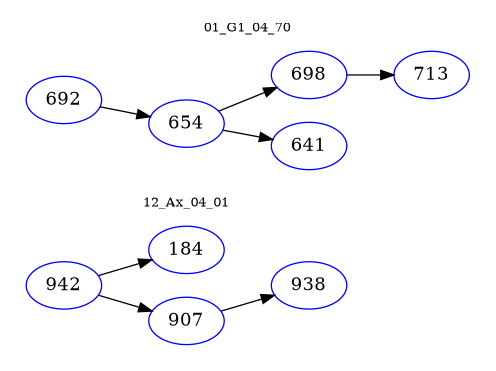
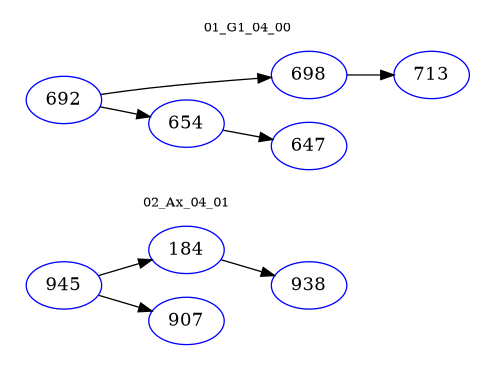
(248, 28) -> (248, 28)
(242, 102) -> (179, 85)
(309, 146) -> (309, 146)
(186, 203) -> (186, 203)
(64, 285) -> (64, 285)
(241, 305) -> (241, 266)
